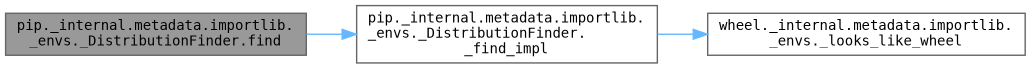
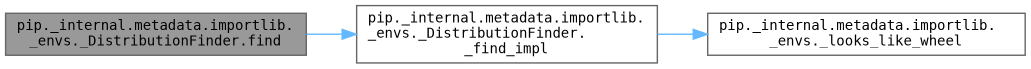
(866, 34) -> (866, 34)
